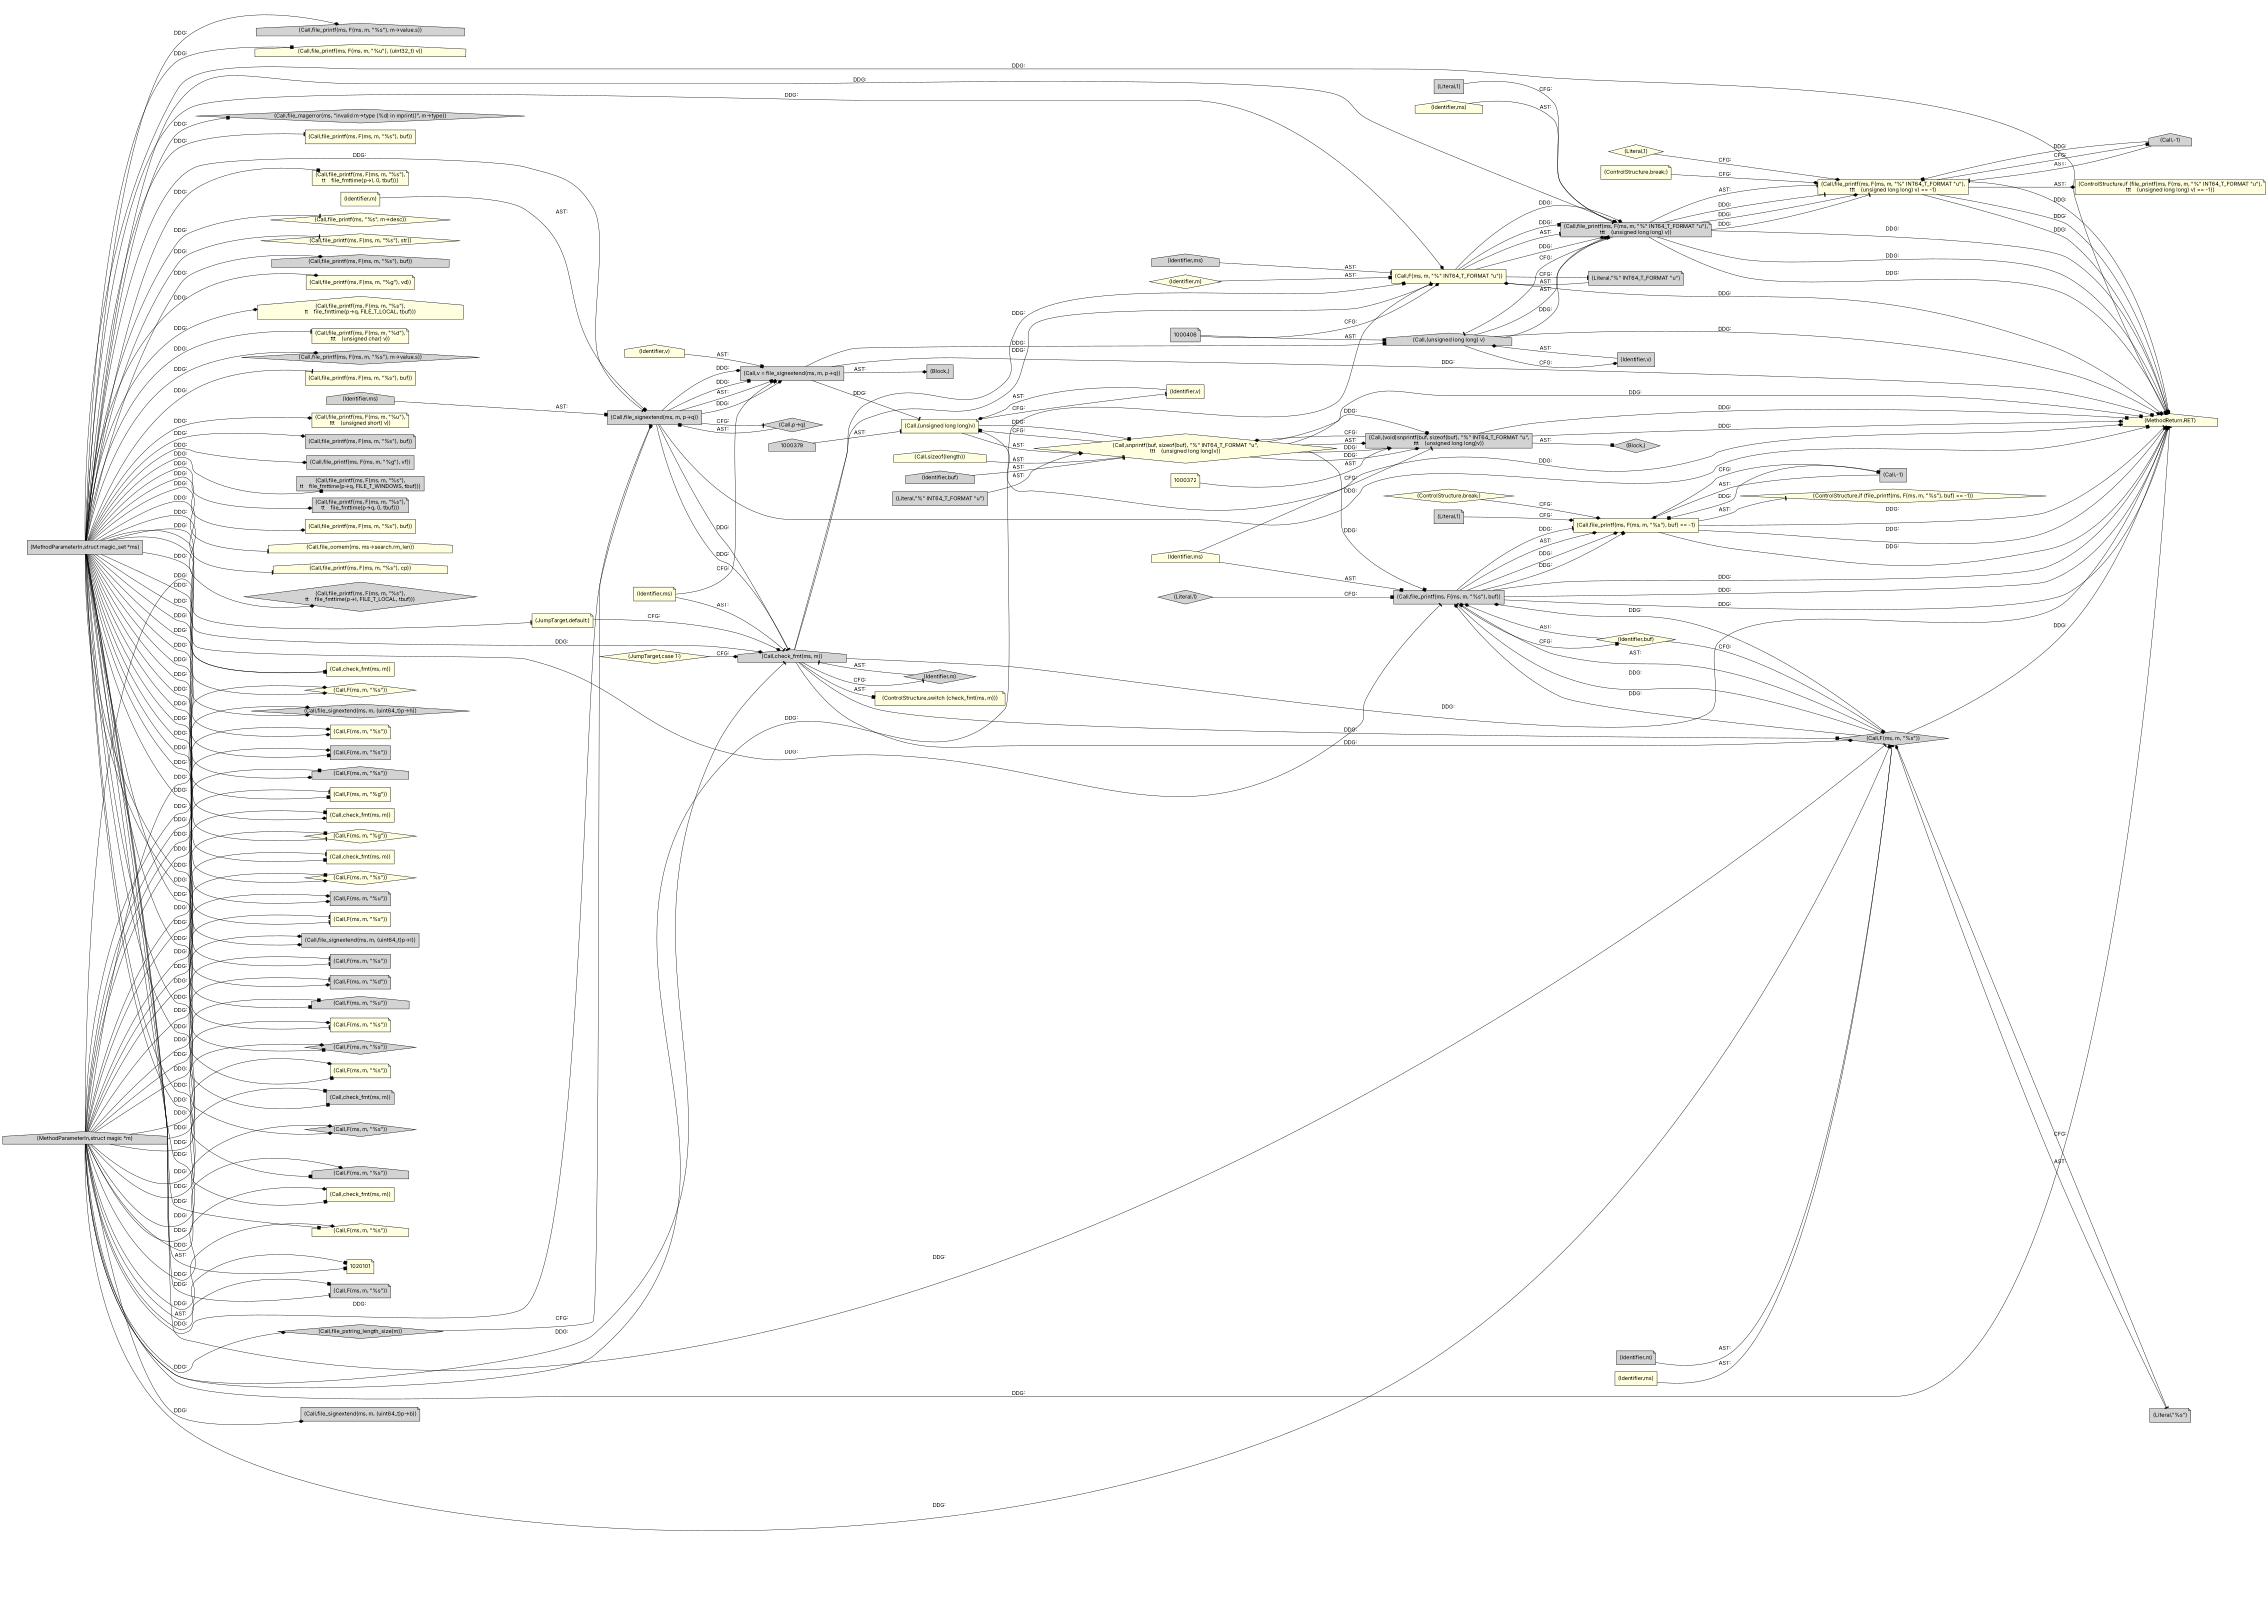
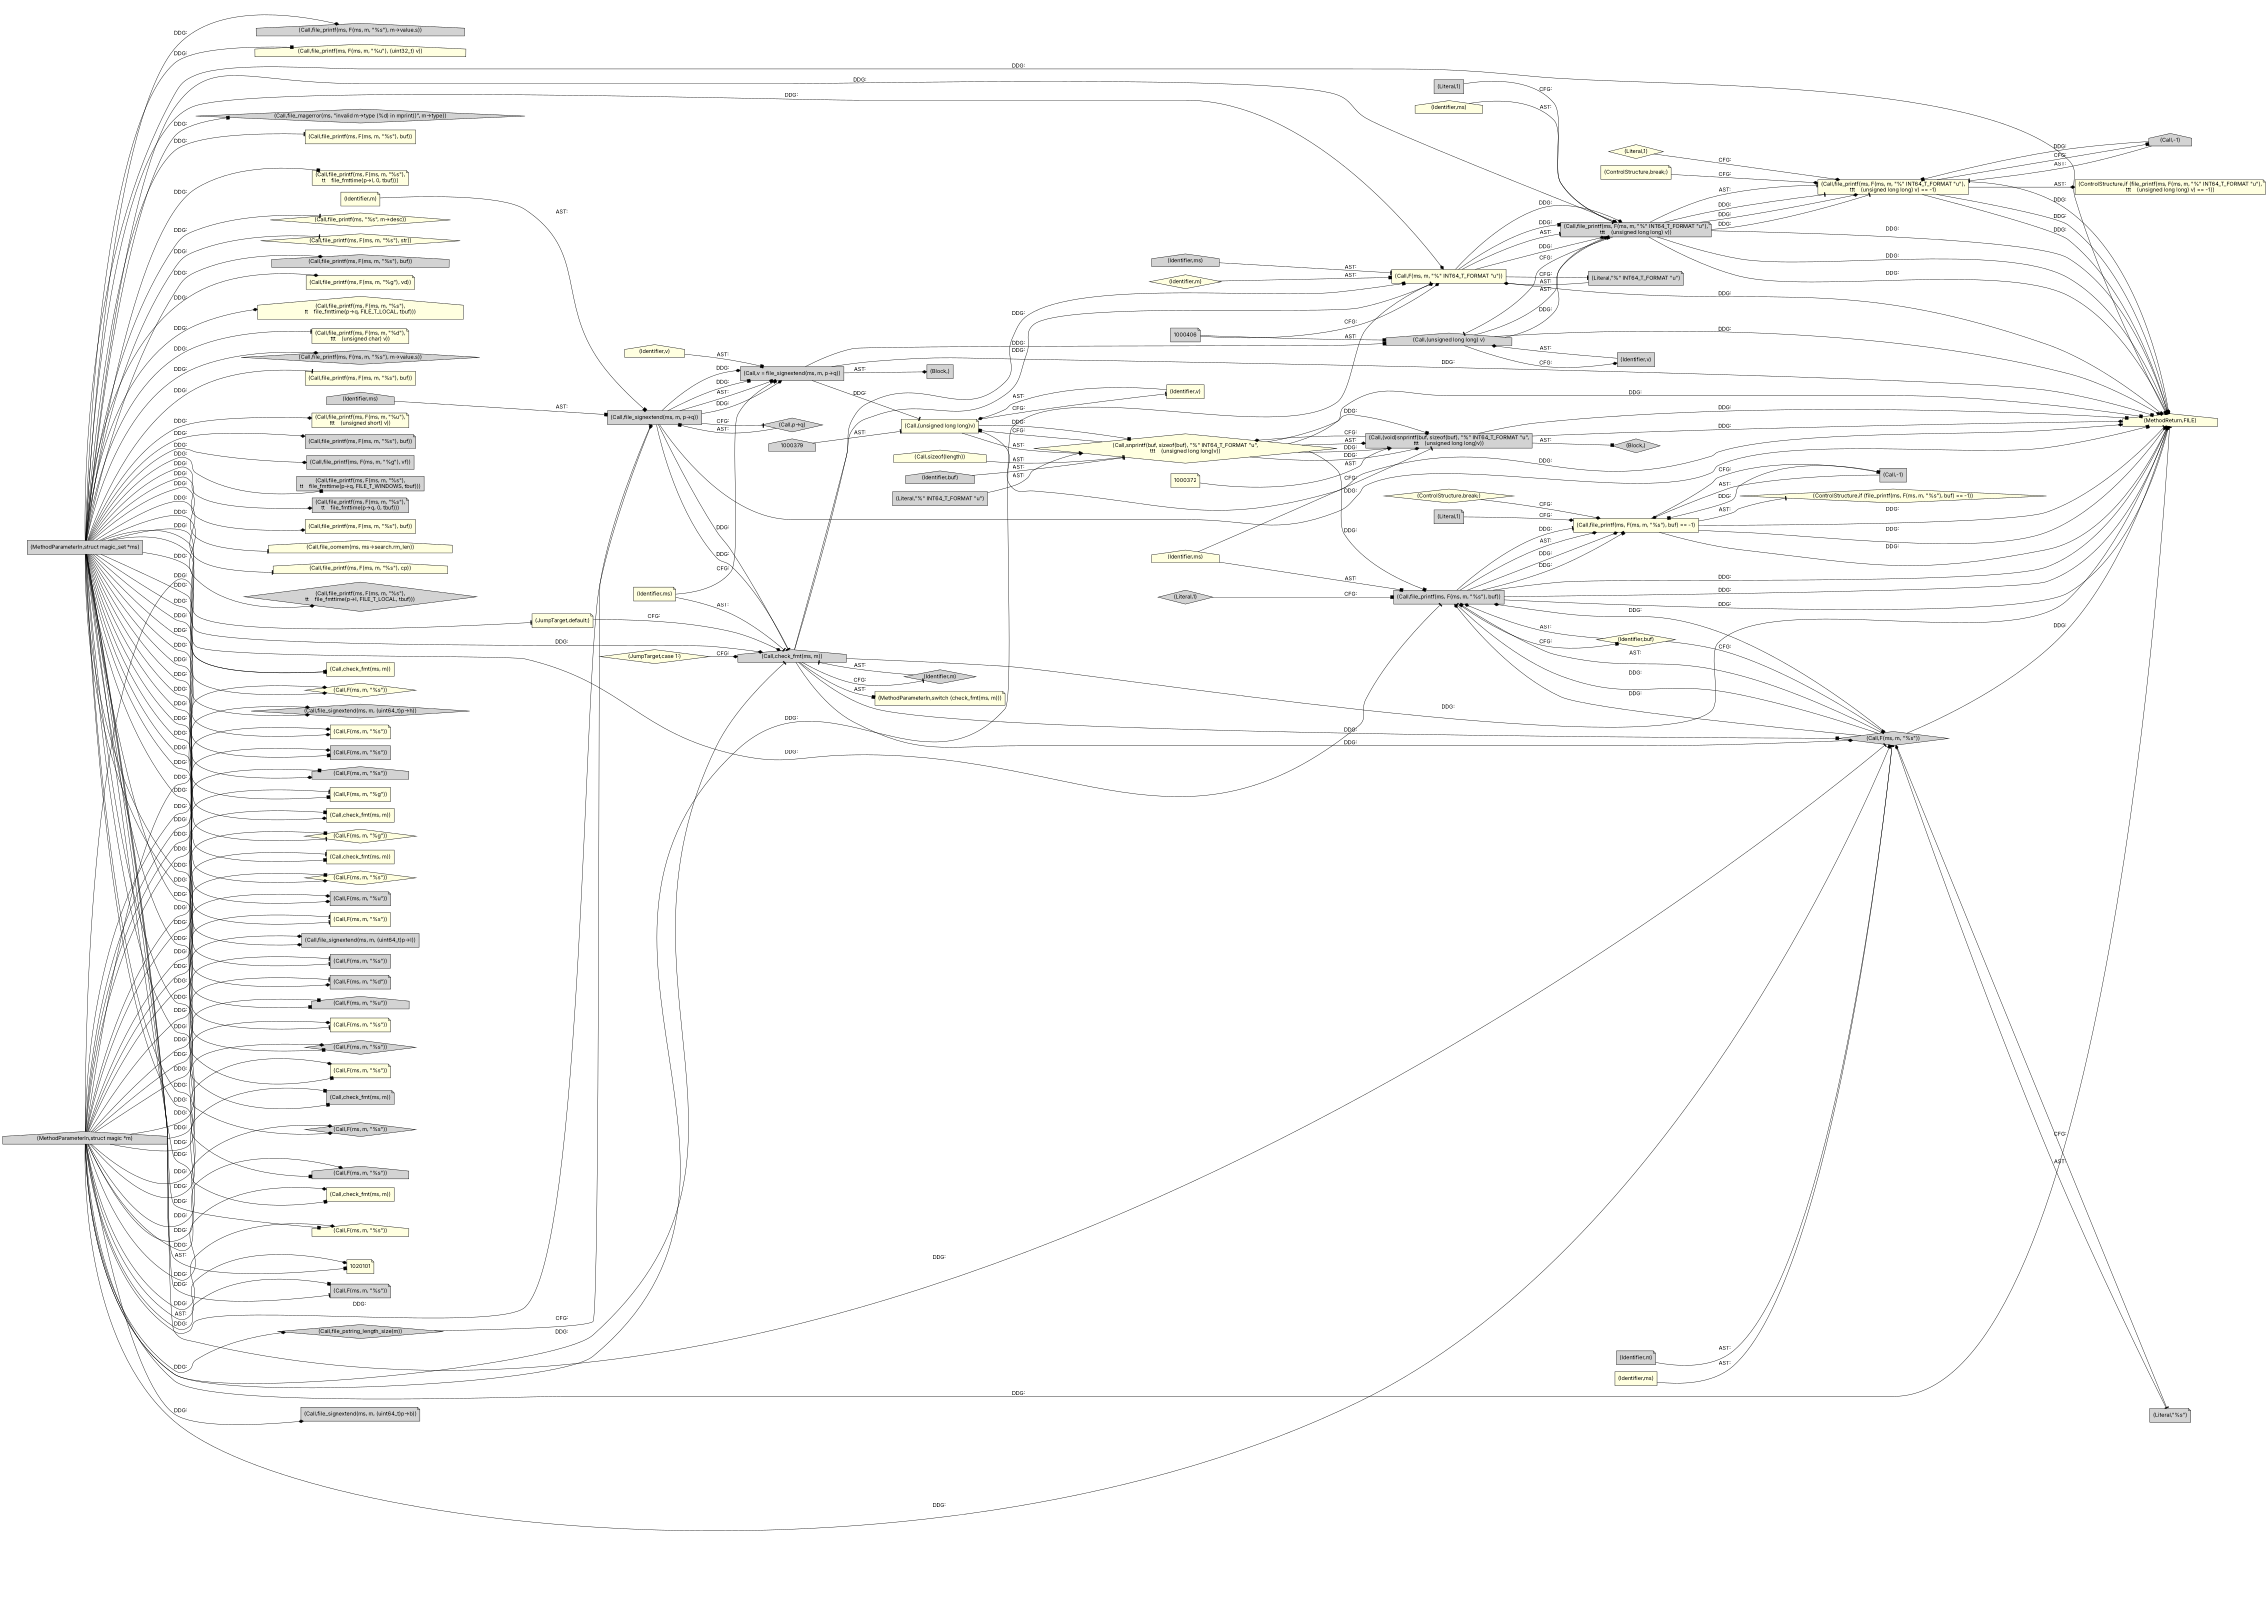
(312, 158) -> none
(2170, 421) -> (2170, 421)
(940, 698) -> (940, 698)
(178, 1319) -> (178, 1319)
